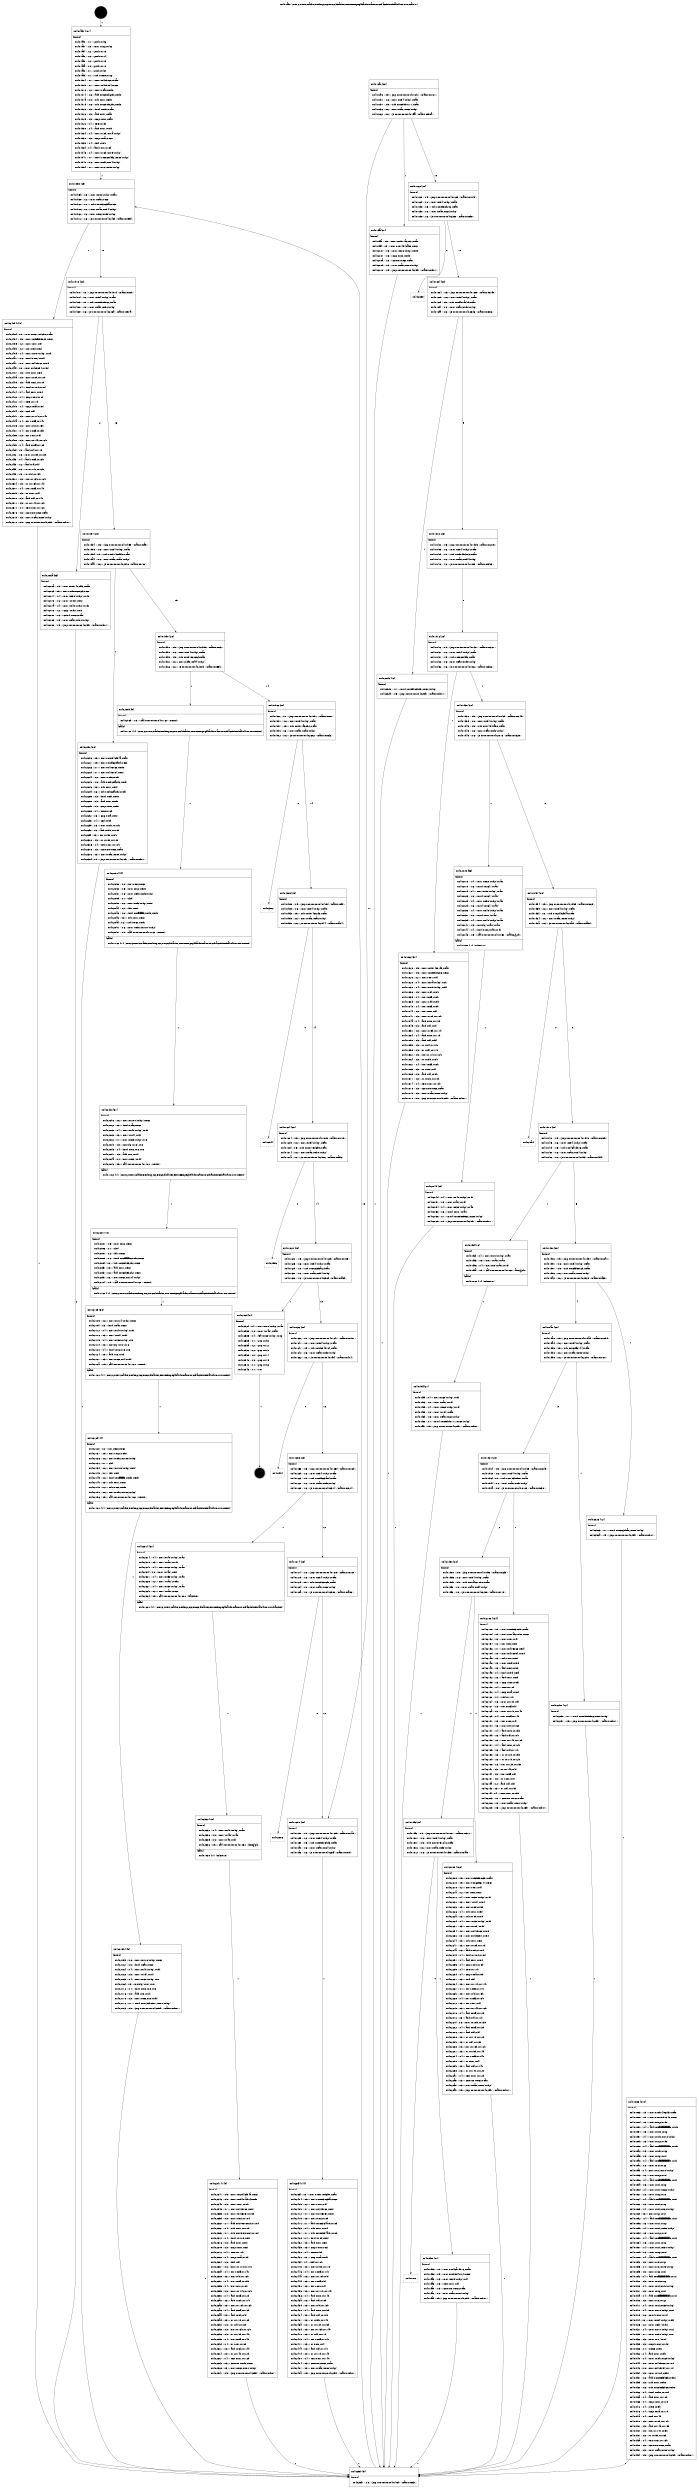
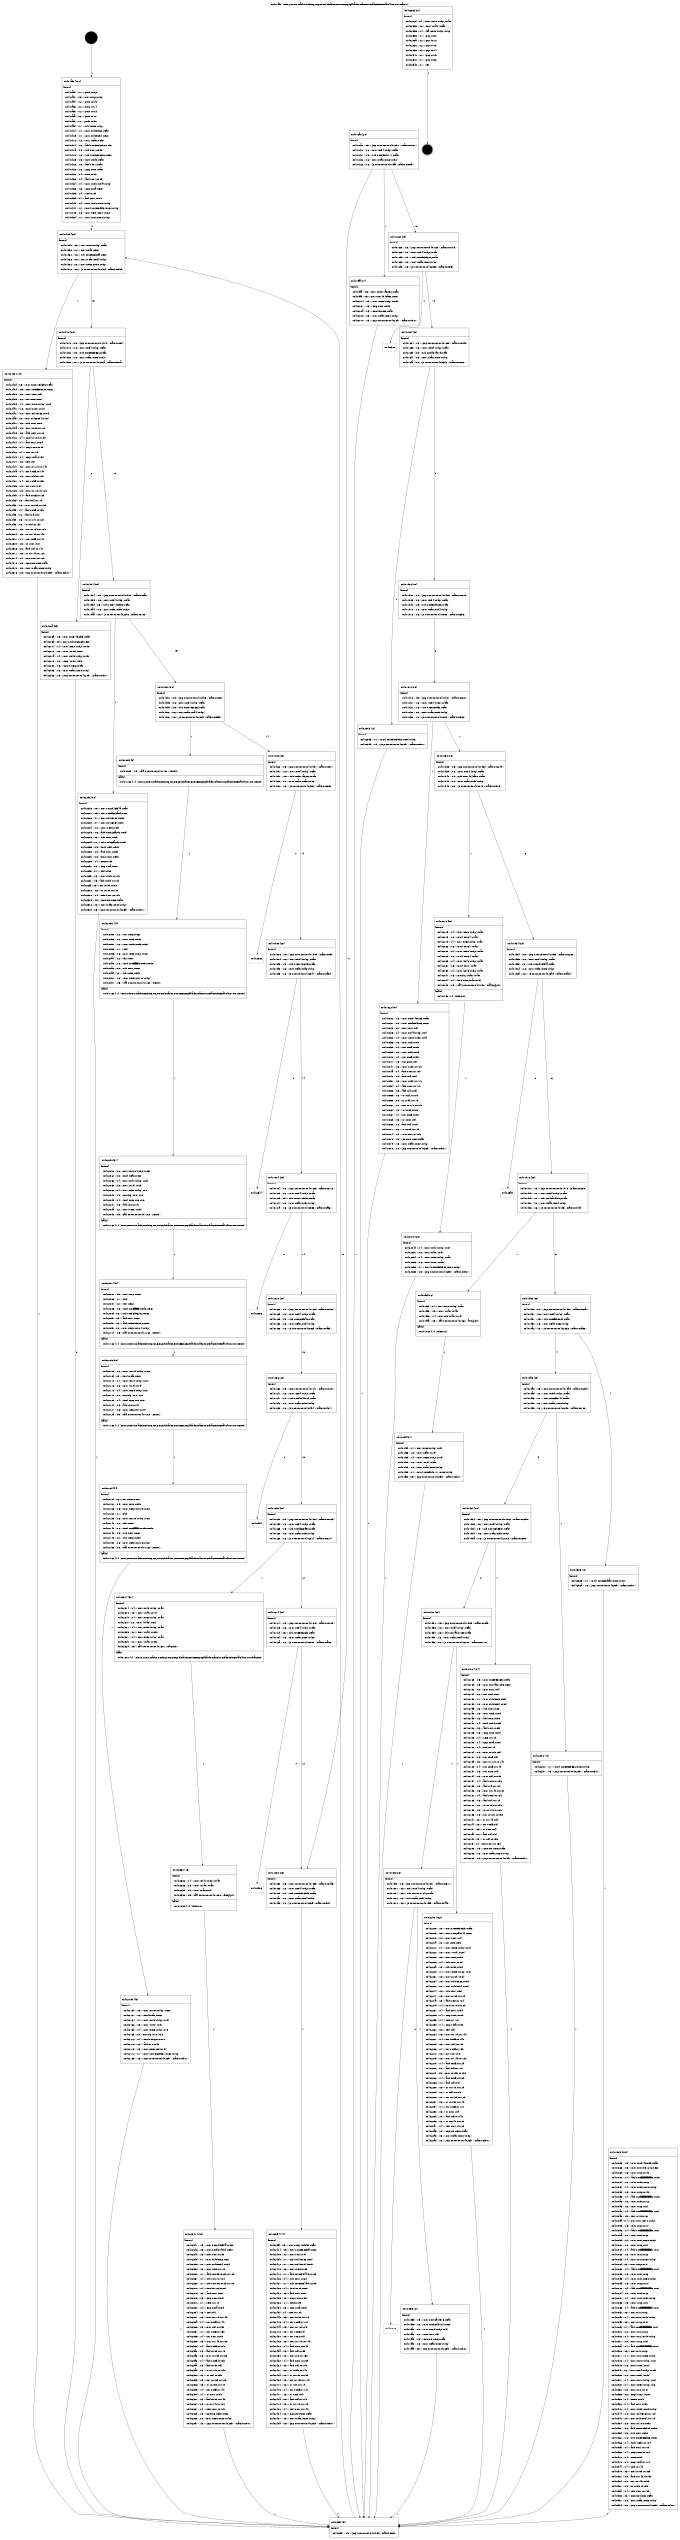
(293, 1296) -> none
